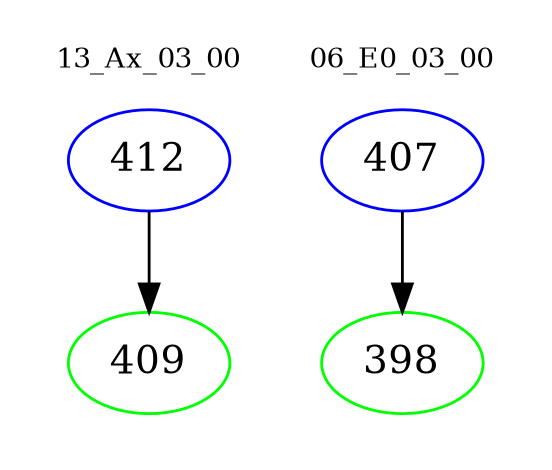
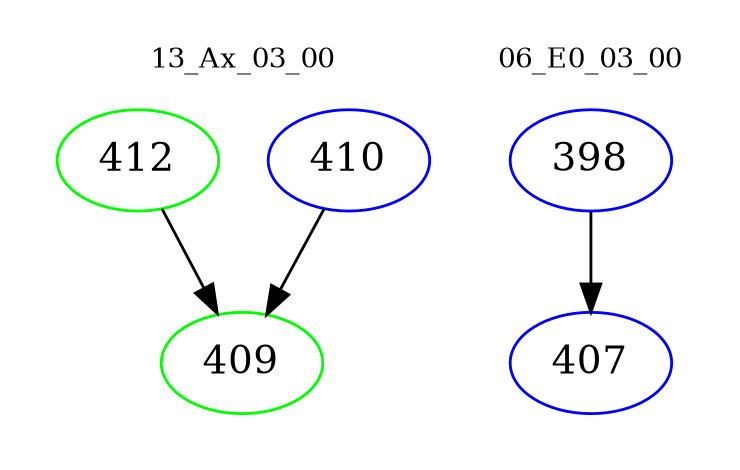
(149, 160) -> (138, 160)
none -> (349, 160)
(402, 248) -> (591, 248)
(402, 363) -> (591, 160)
